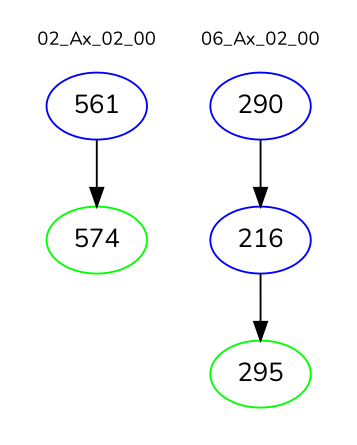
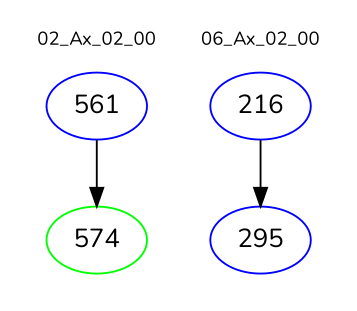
(261, 106) -> none
(261, 374) -> (261, 240)
